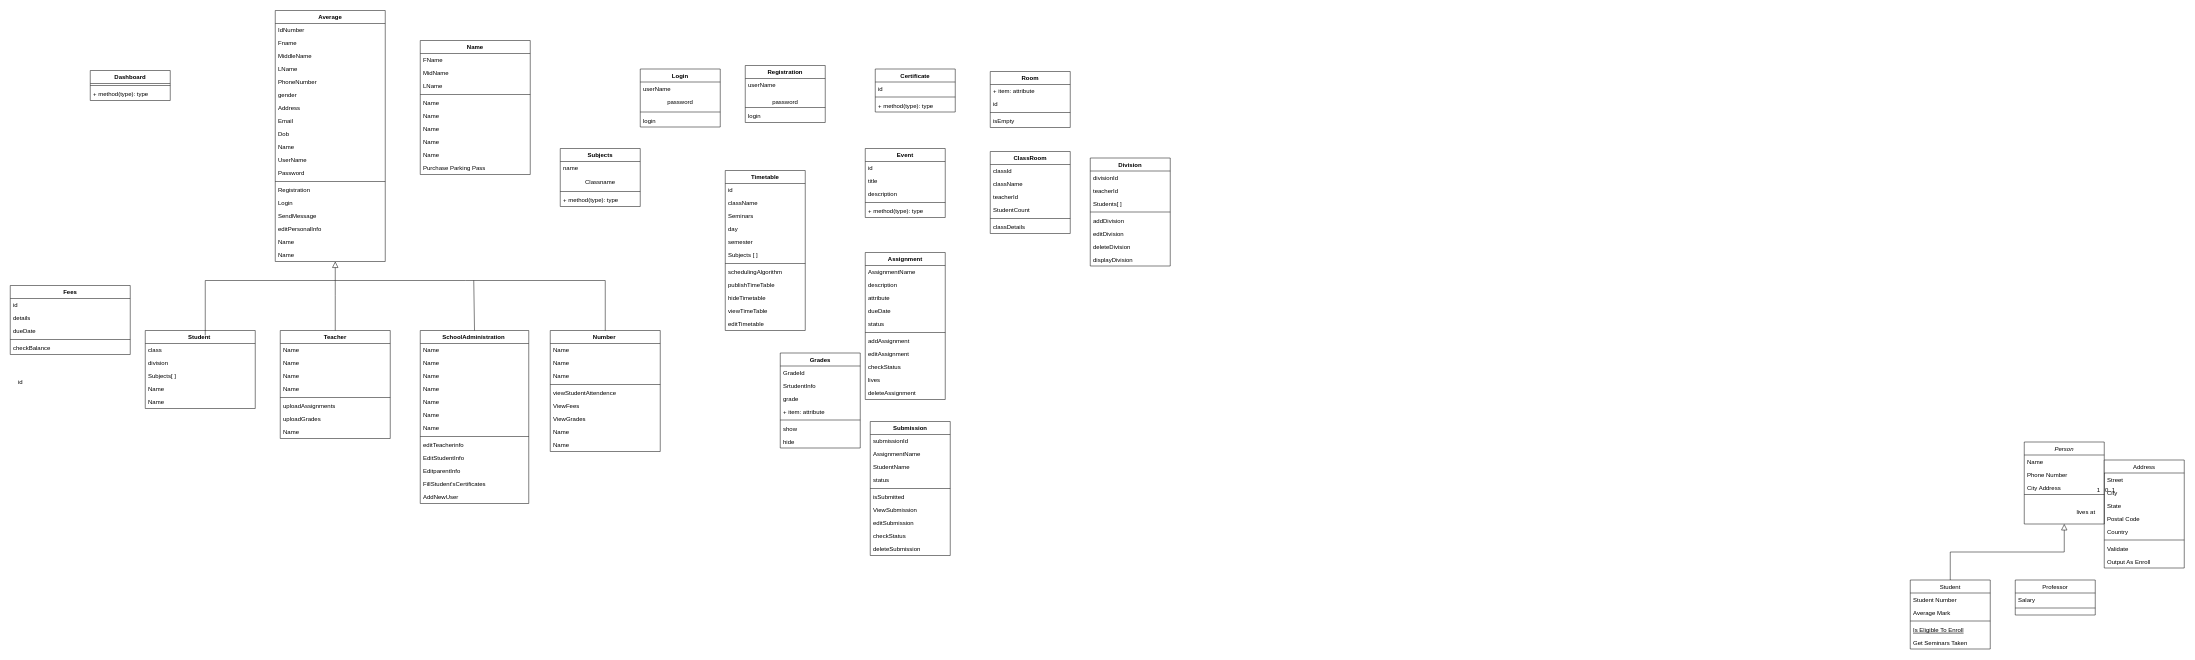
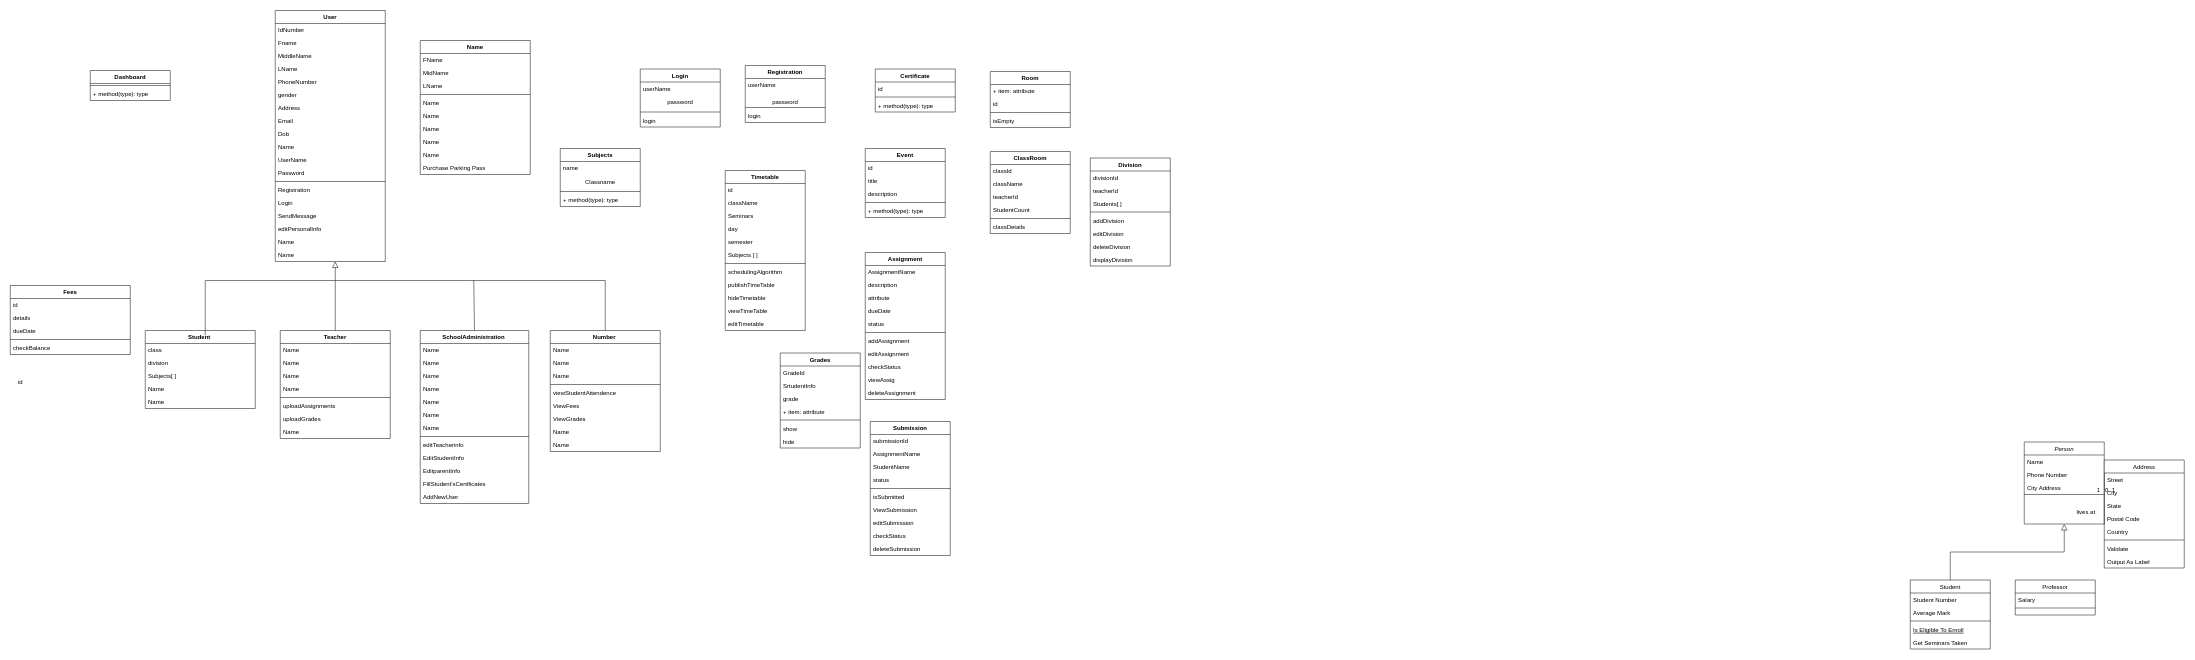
(330, 17) -> (330, 17)
(875, 380) -> (882, 380)
(2131, 562) -> (2130, 562)
